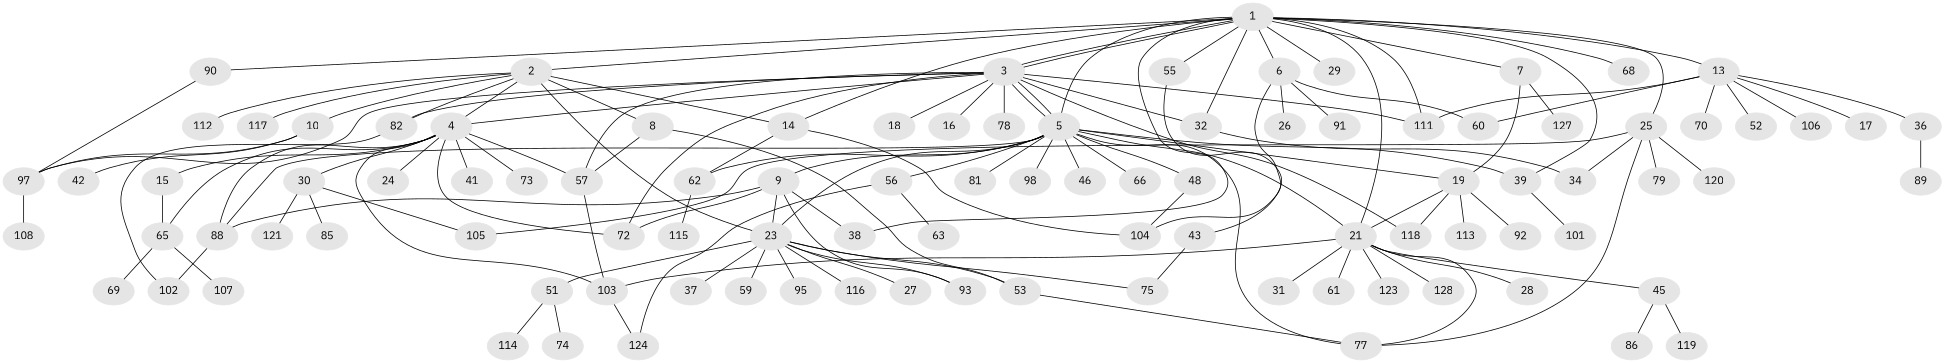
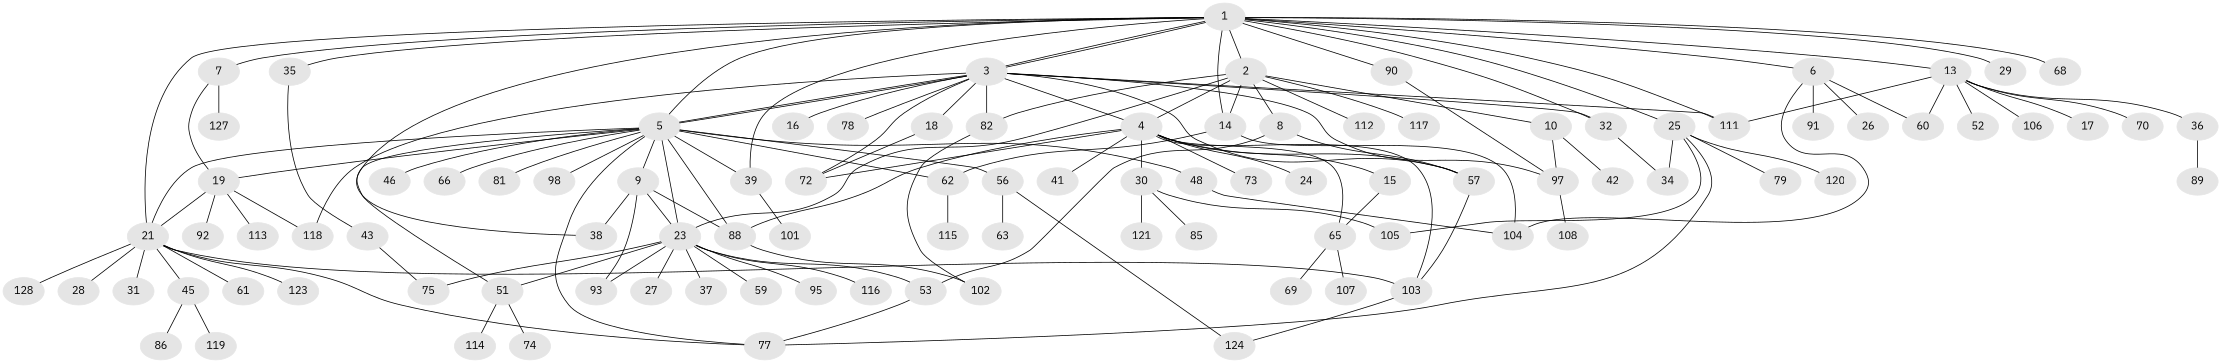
(1170, 72) -> (290, 72)
none -> (477, 143)
(704, 207) -> (860, 158)
